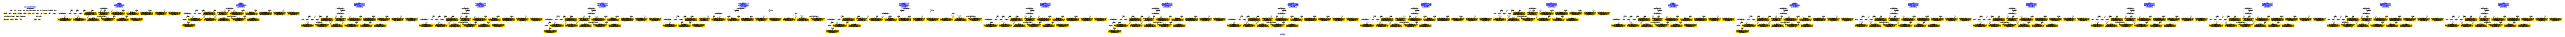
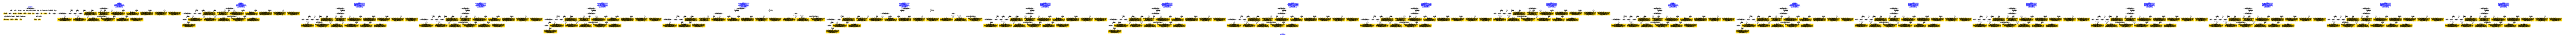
(30, 7) -> (30, 7)
(20, 14) -> (20, 14)
(36, 20) -> (36, 20)
